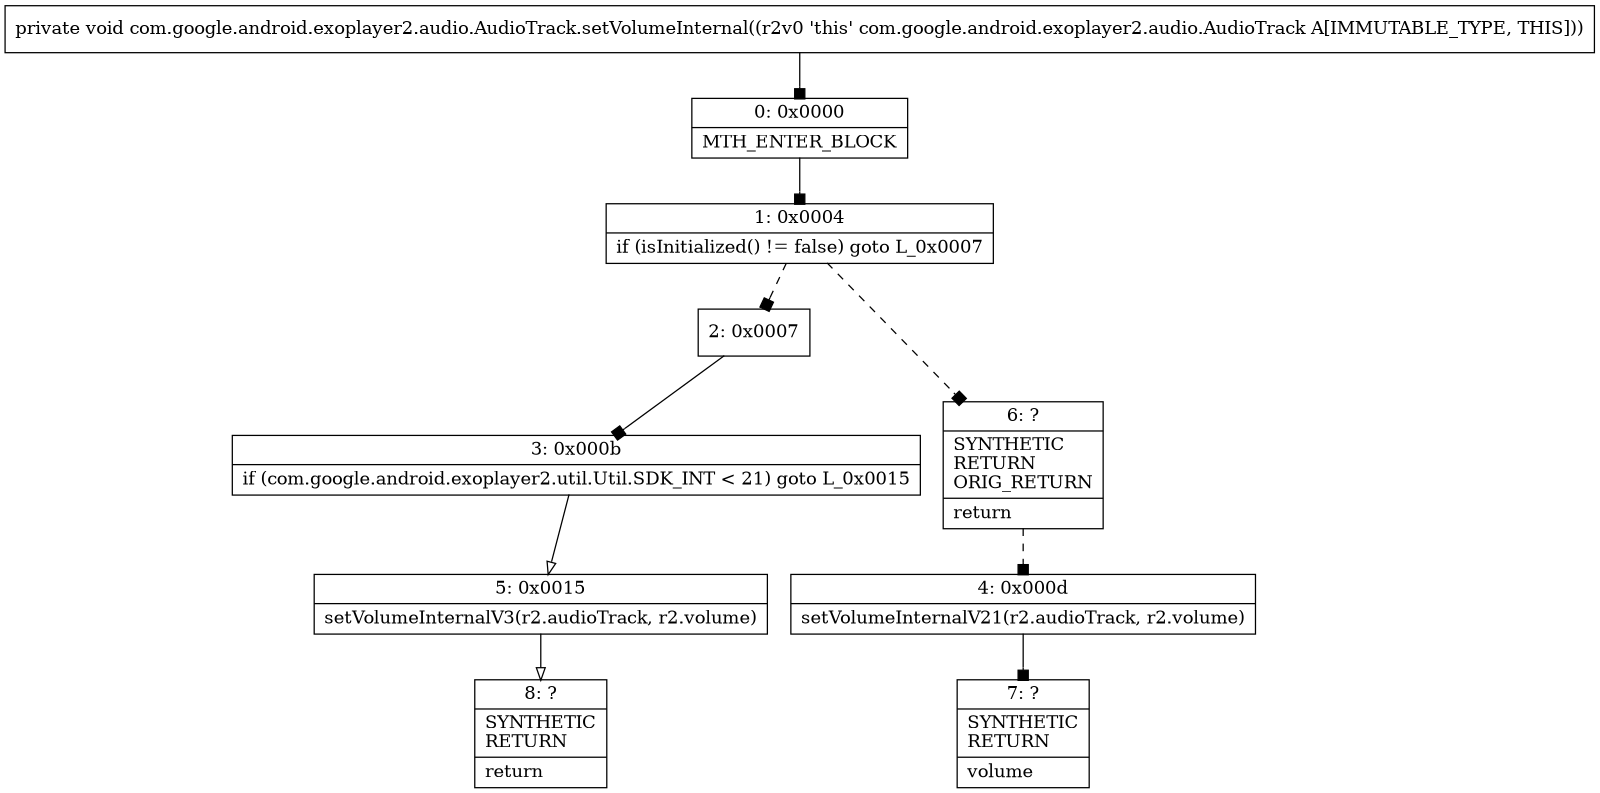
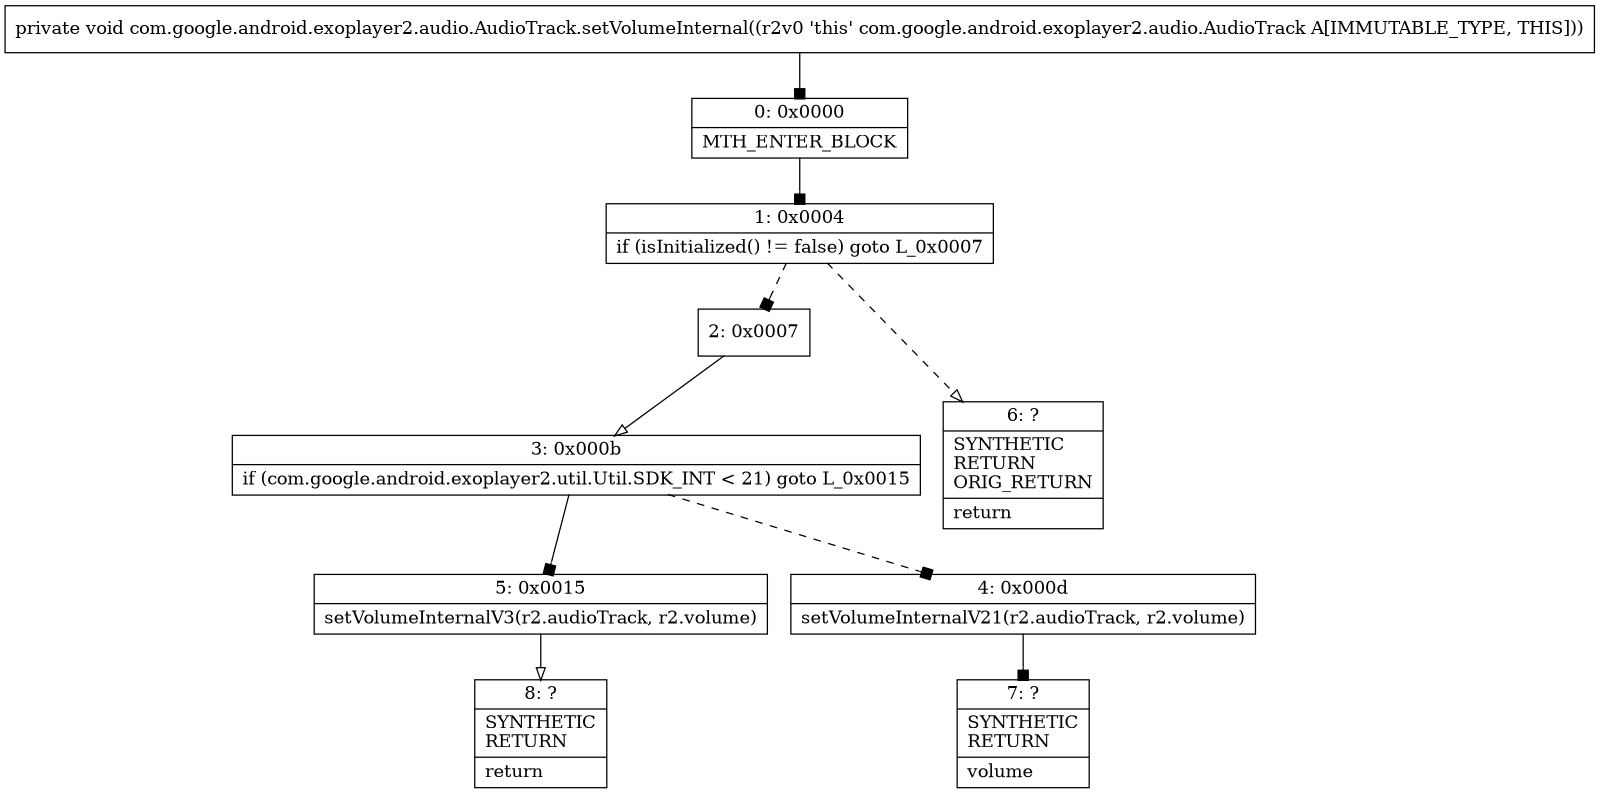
(890, 328) -> (890, 328)
(675, 392) -> (675, 392)
(560, 528) -> (560, 528)
(1023, 545) -> (793, 533)
